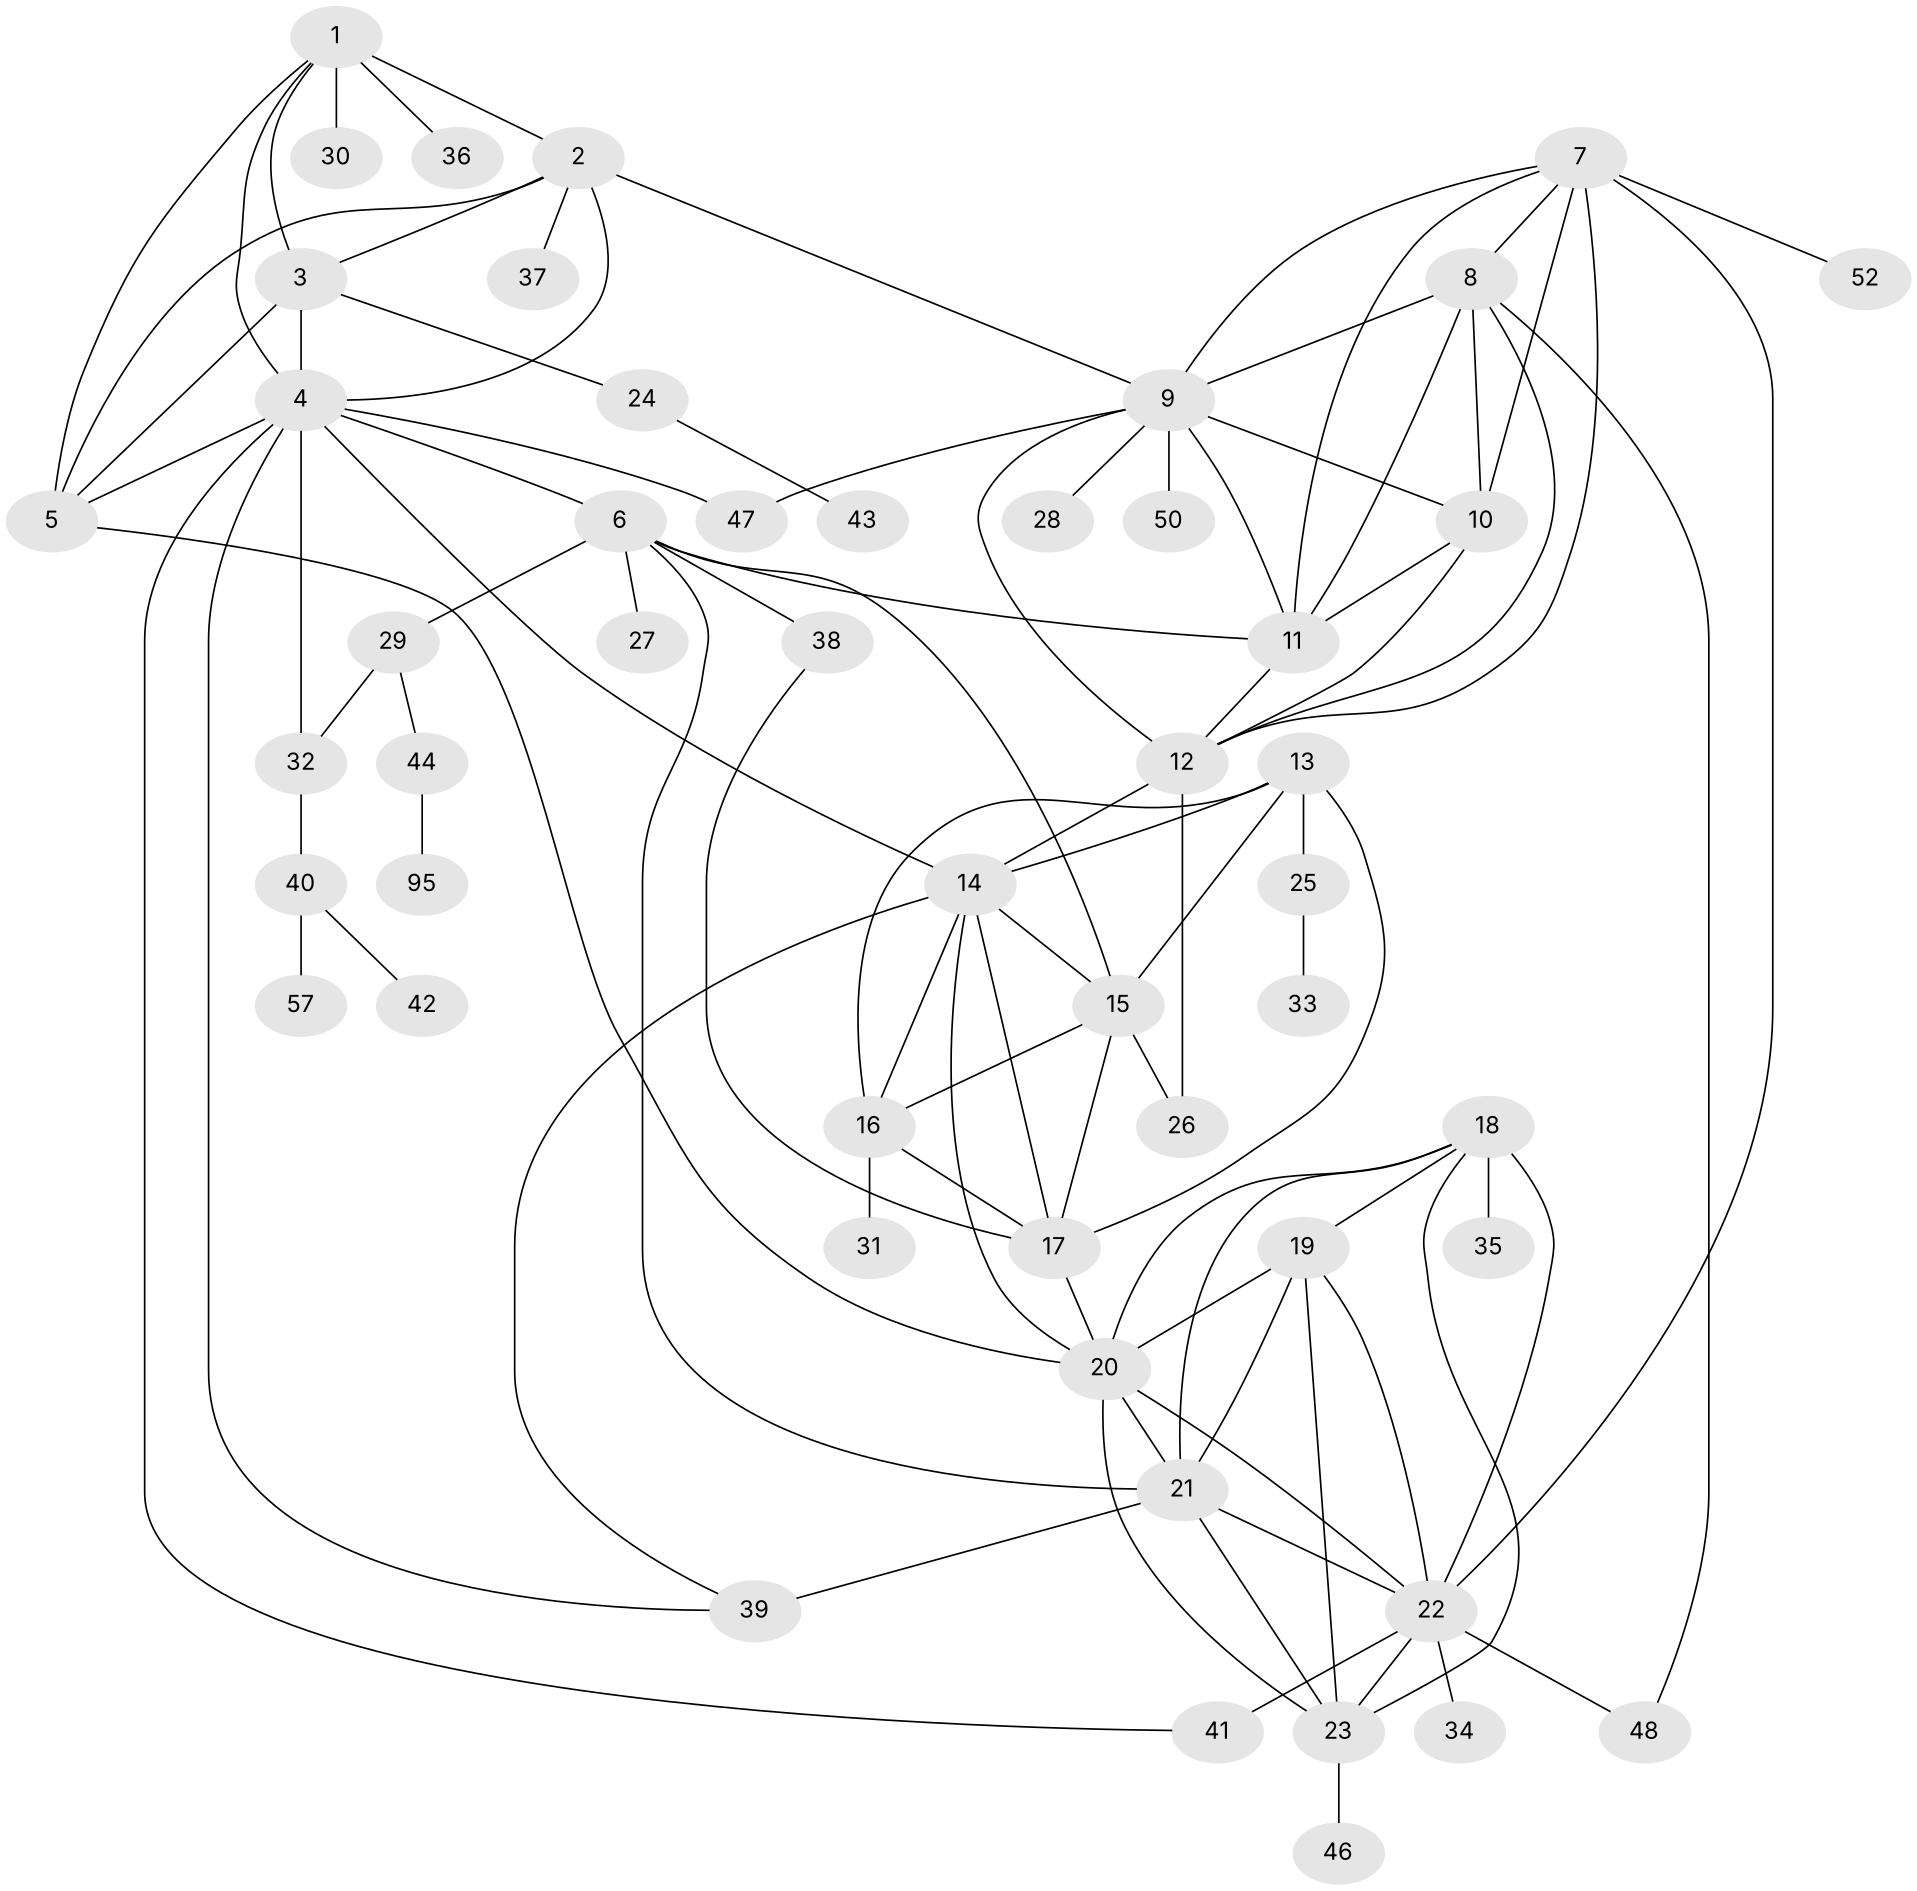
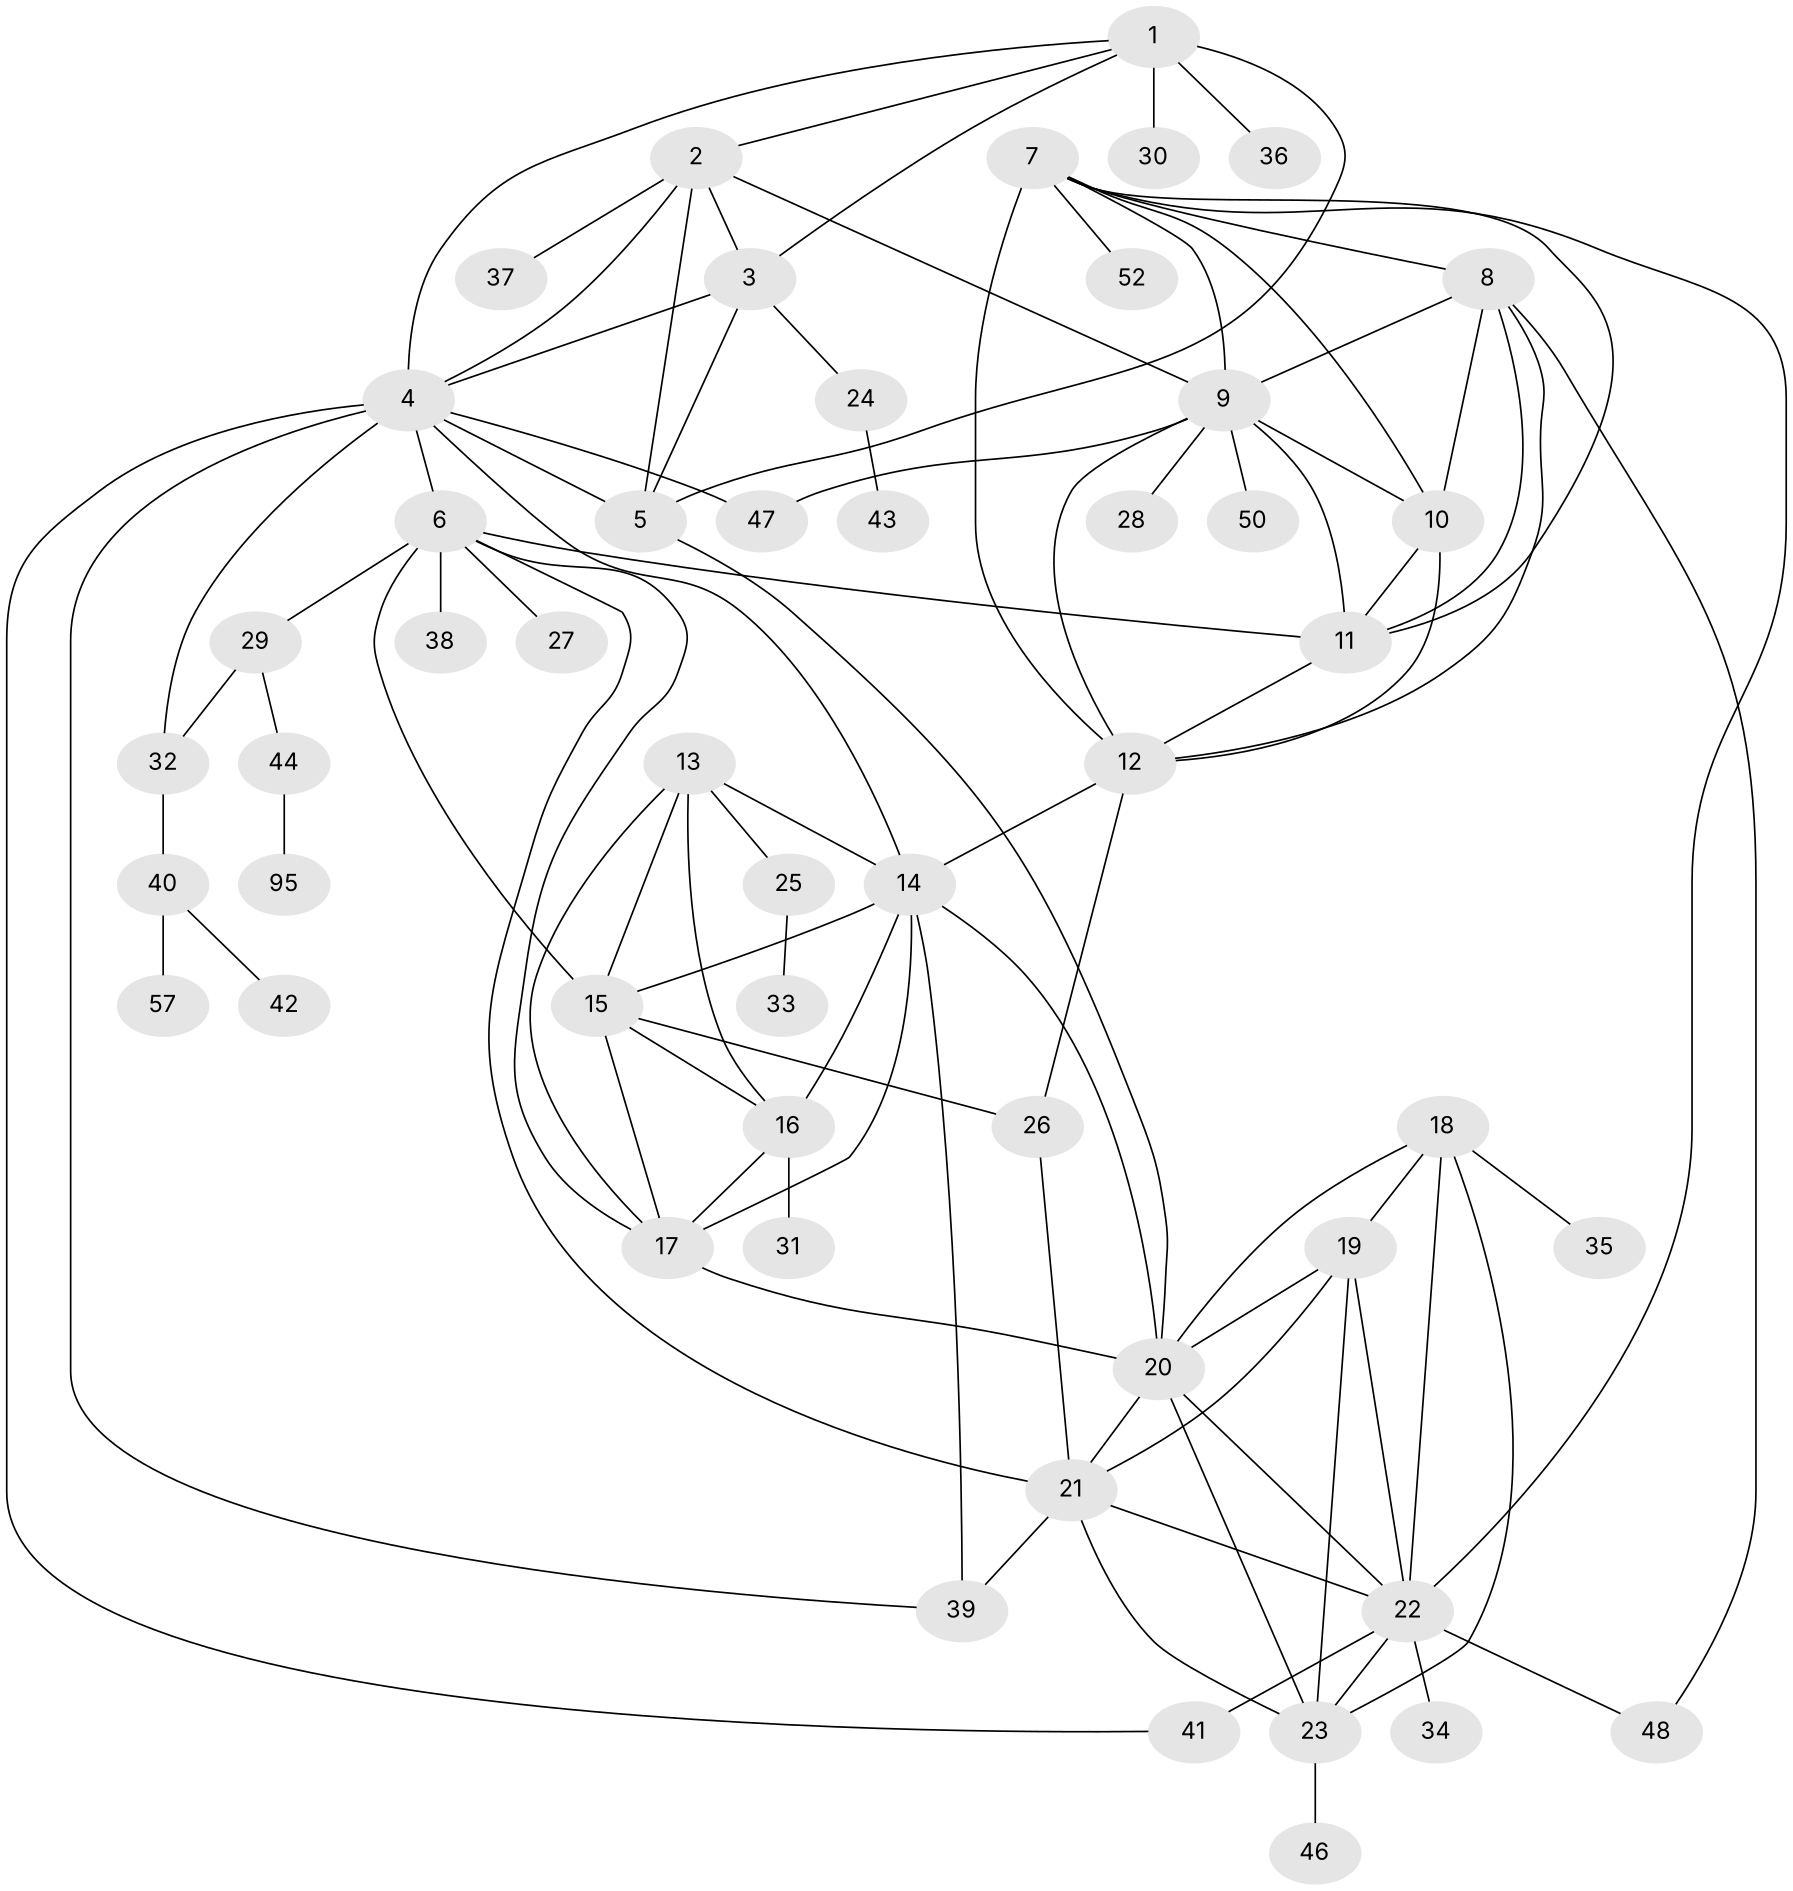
(710, 1030) -> (572, 819)
(1234, 1230) -> (1055, 1308)
